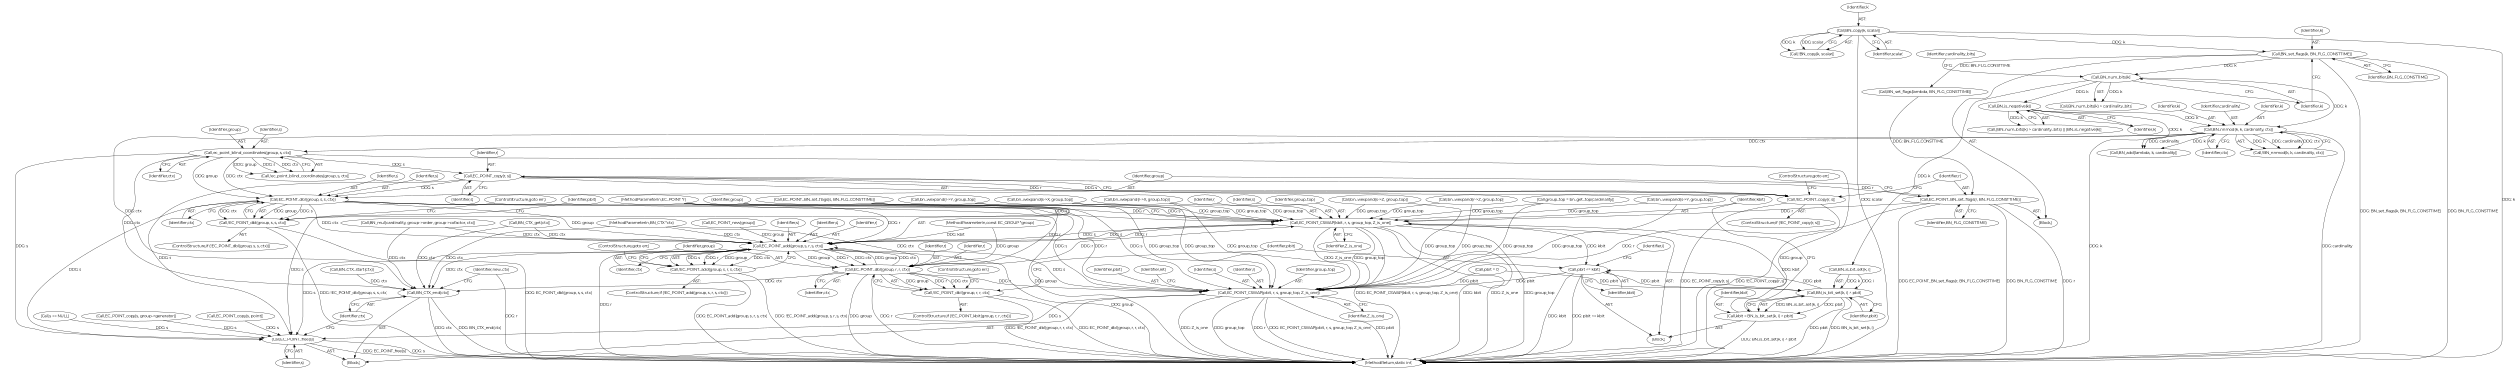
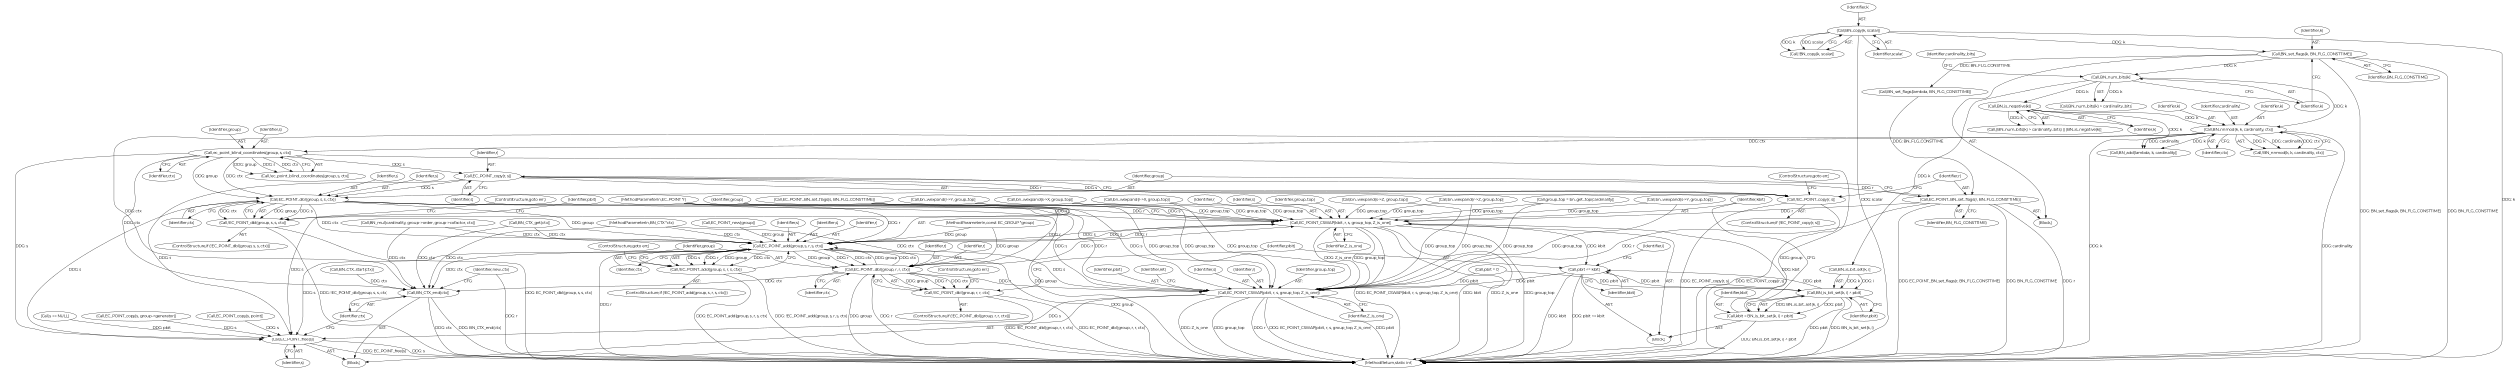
(956, 235) -> (956, 235)
(962, 316) -> (962, 316)
(162, 328) -> (162, 328)
